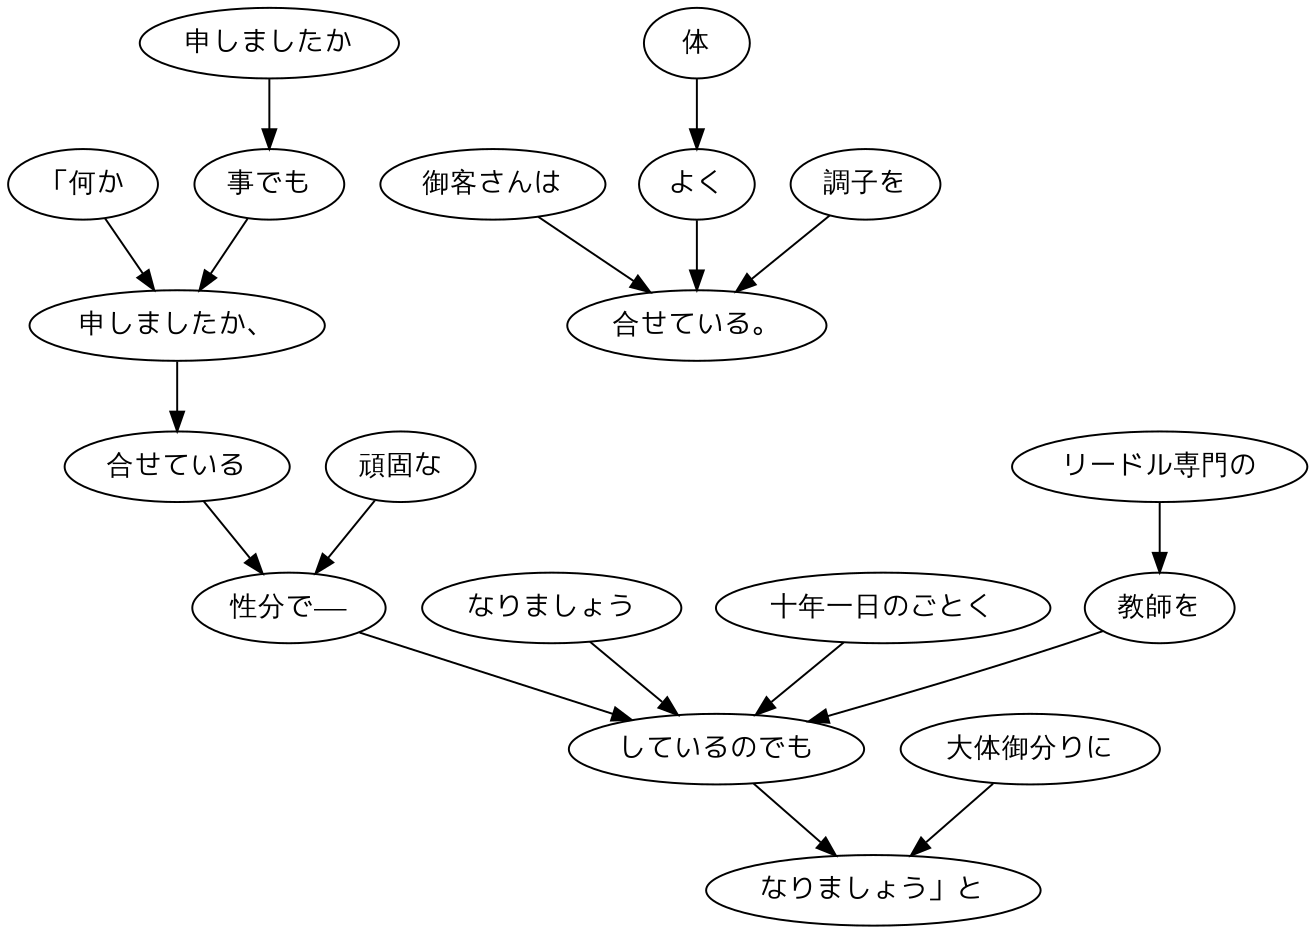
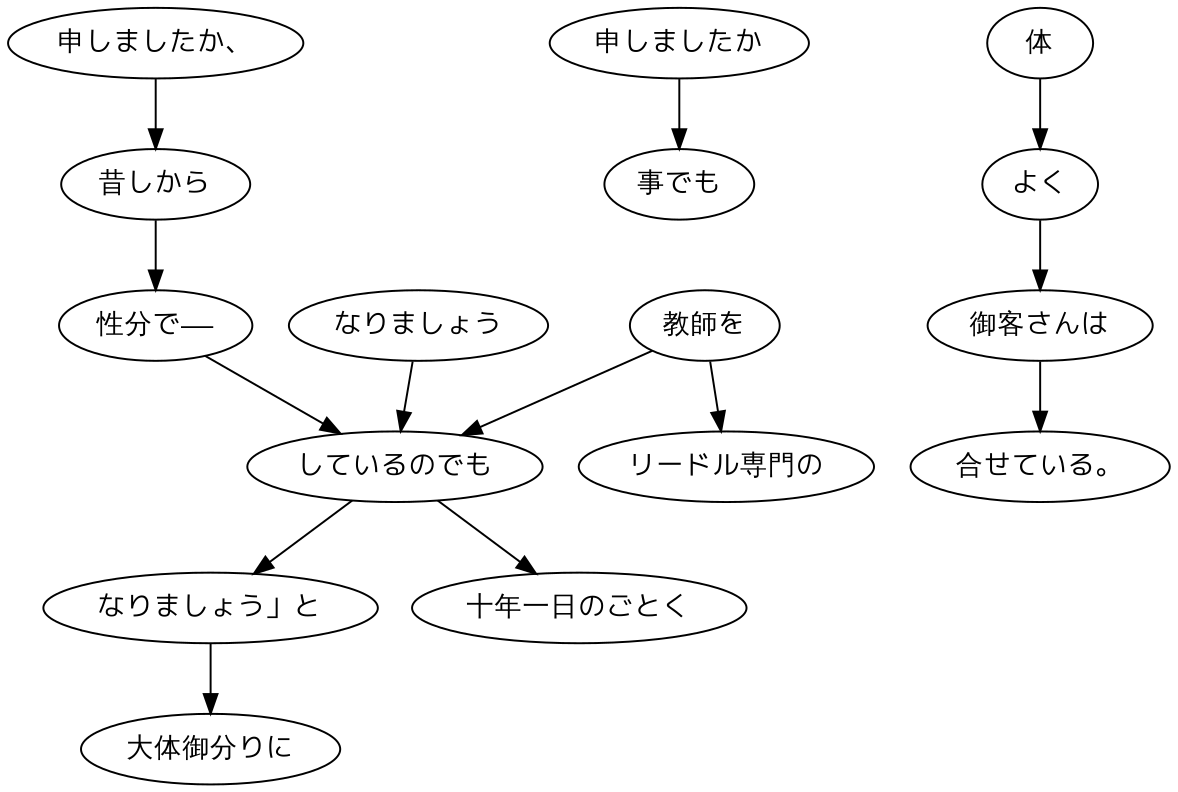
(83, 184) -> none
(866, 184) -> none
(697, 245) -> (1040, 245)
(229, 246) -> none
(177, 467) -> (156, 184)
(401, 467) -> none
(1160, 528) -> (714, 387)
(808, 672) -> (479, 531)
(960, 813) -> (211, 669)
